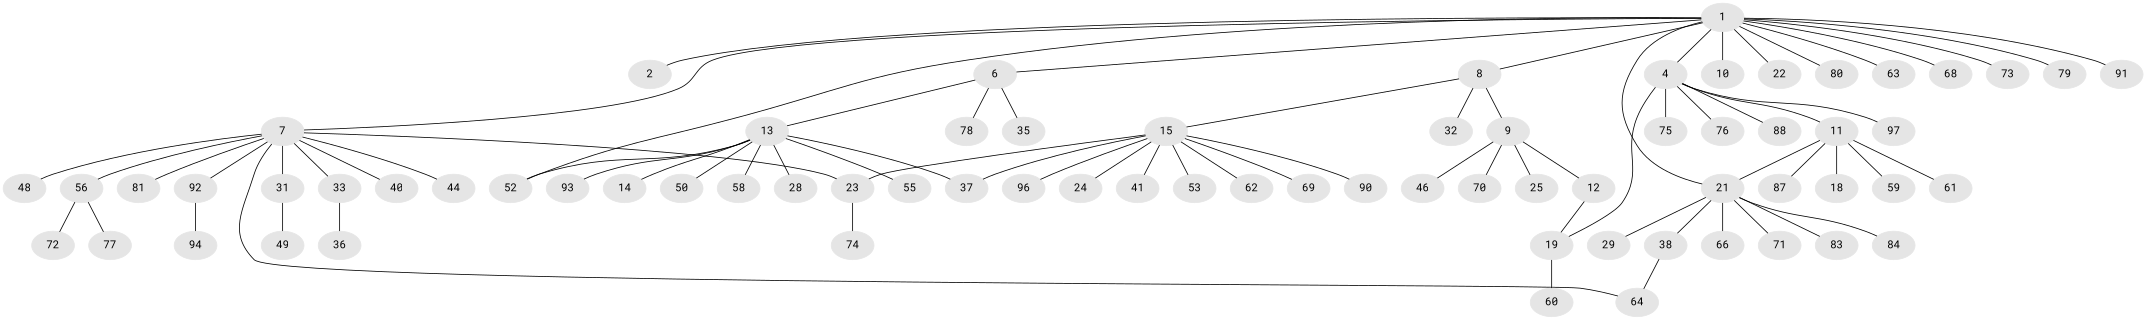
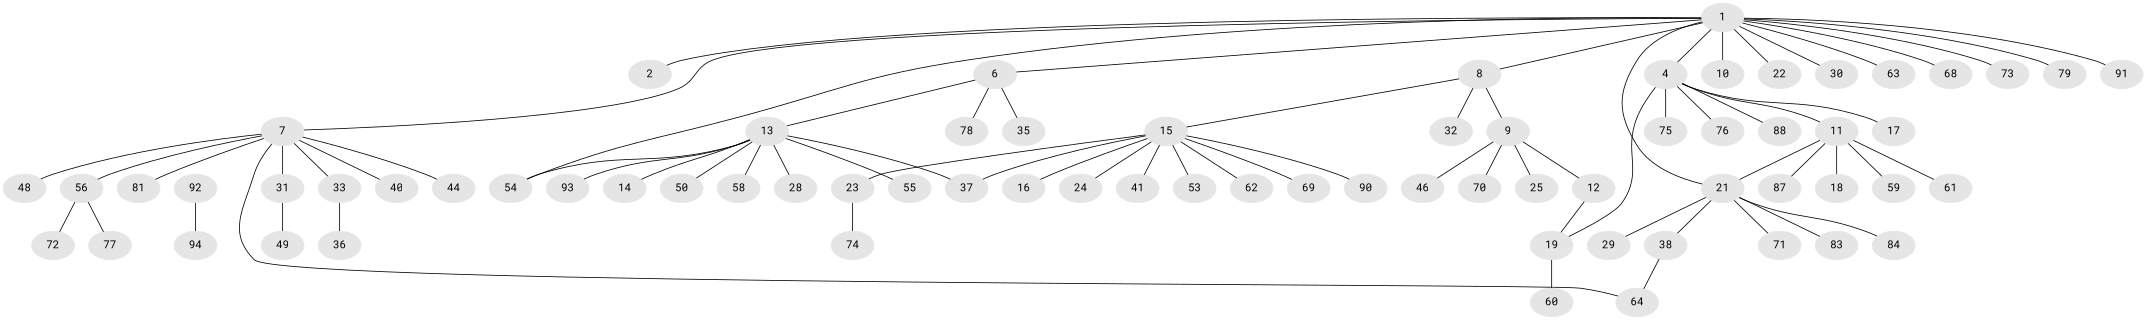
(1837, 74) -> (1837, 74)
(1894, 131) -> (1894, 131)
(572, 145) -> none
(239, 160) -> none
(511, 188) -> (511, 188)
(1024, 188) -> (1024, 188)
(1723, 245) -> none
